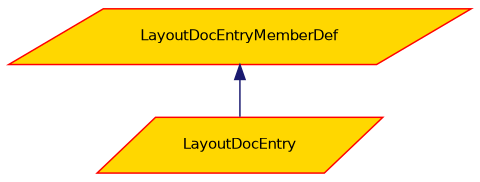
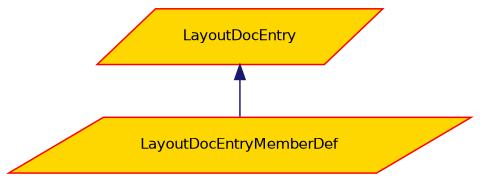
(240, 98) -> (240, 98)
